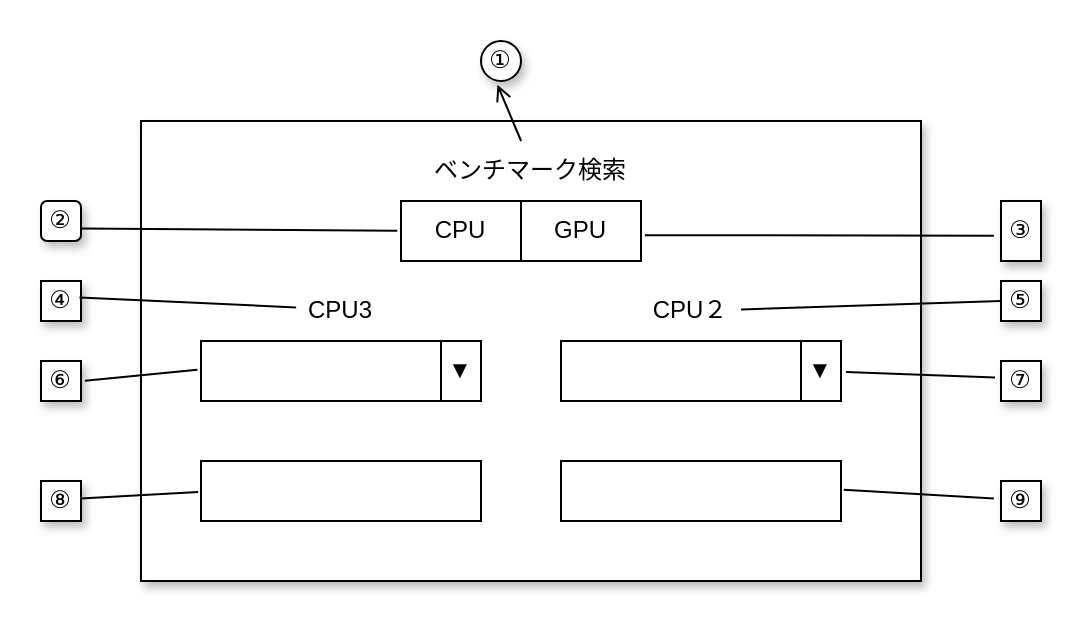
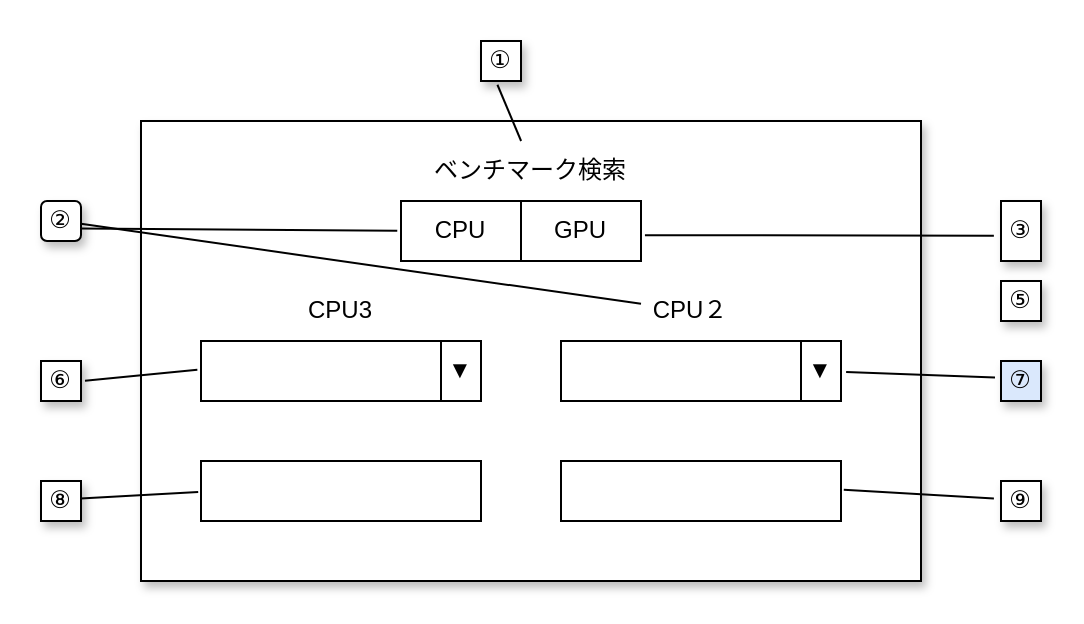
(501, 61) -> (501, 61)
(500, 92) -> (500, 90)
(61, 301) -> none
(188, 302) -> none
(871, 305) -> (384, 267)
(1021, 381) -> (1021, 381)
